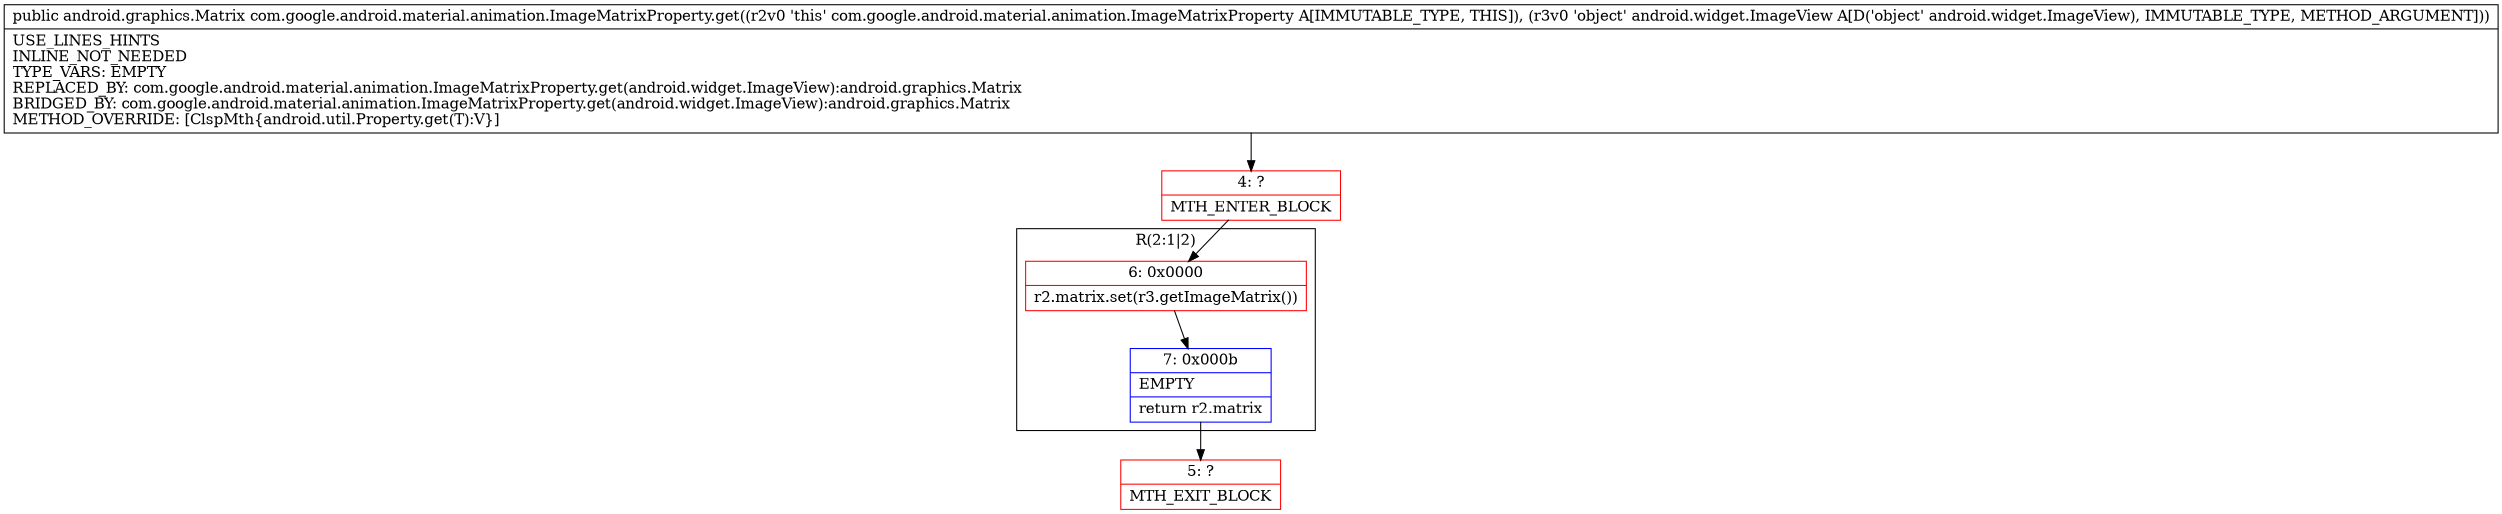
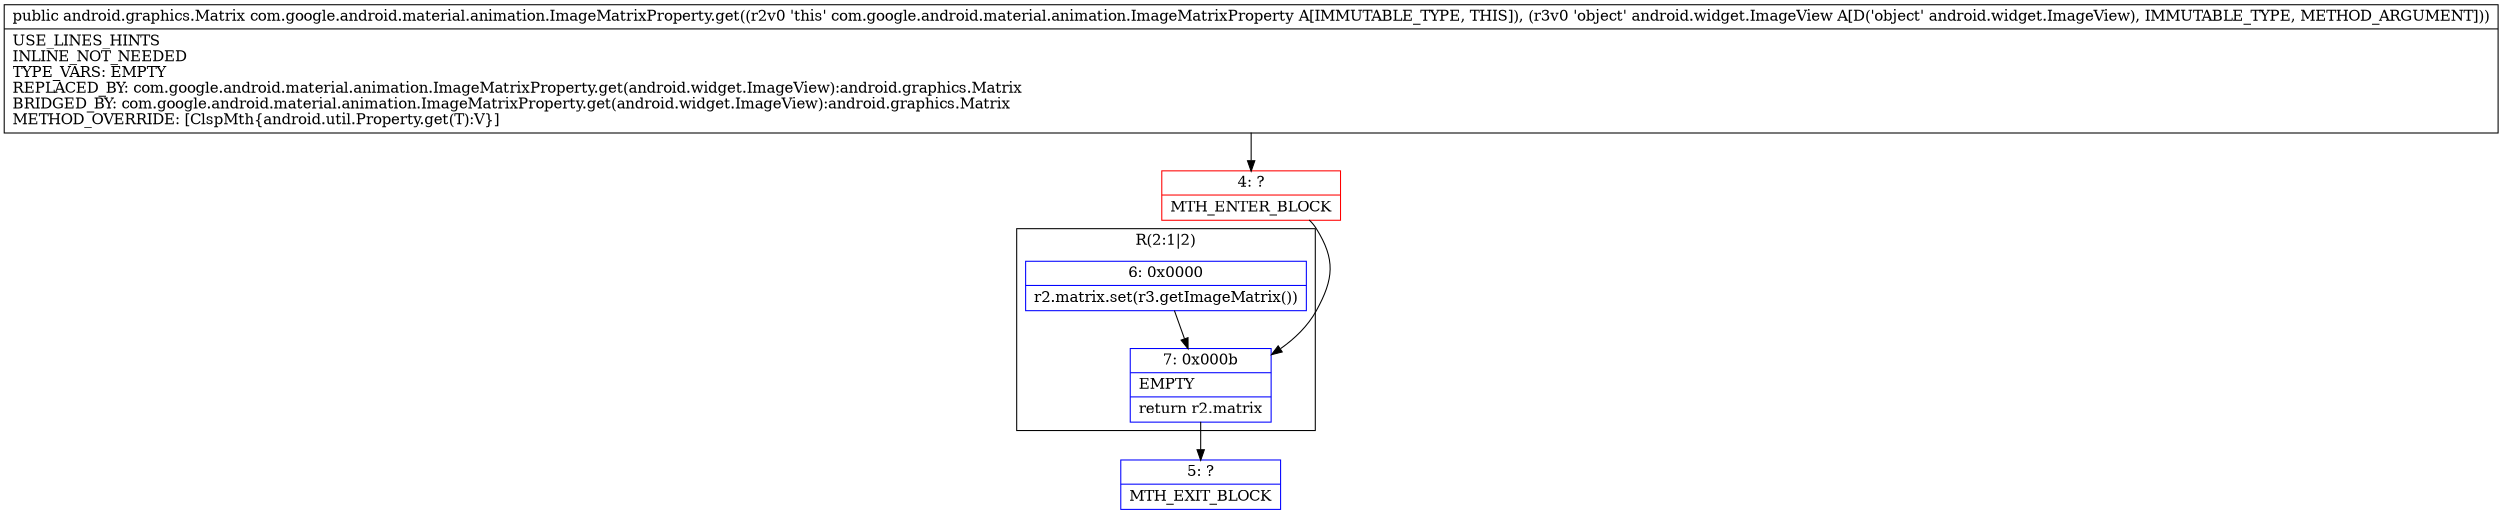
(1212, 237) -> (1326, 290)
(1166, 286) -> (1166, 286)
(1201, 485) -> (1201, 485)
